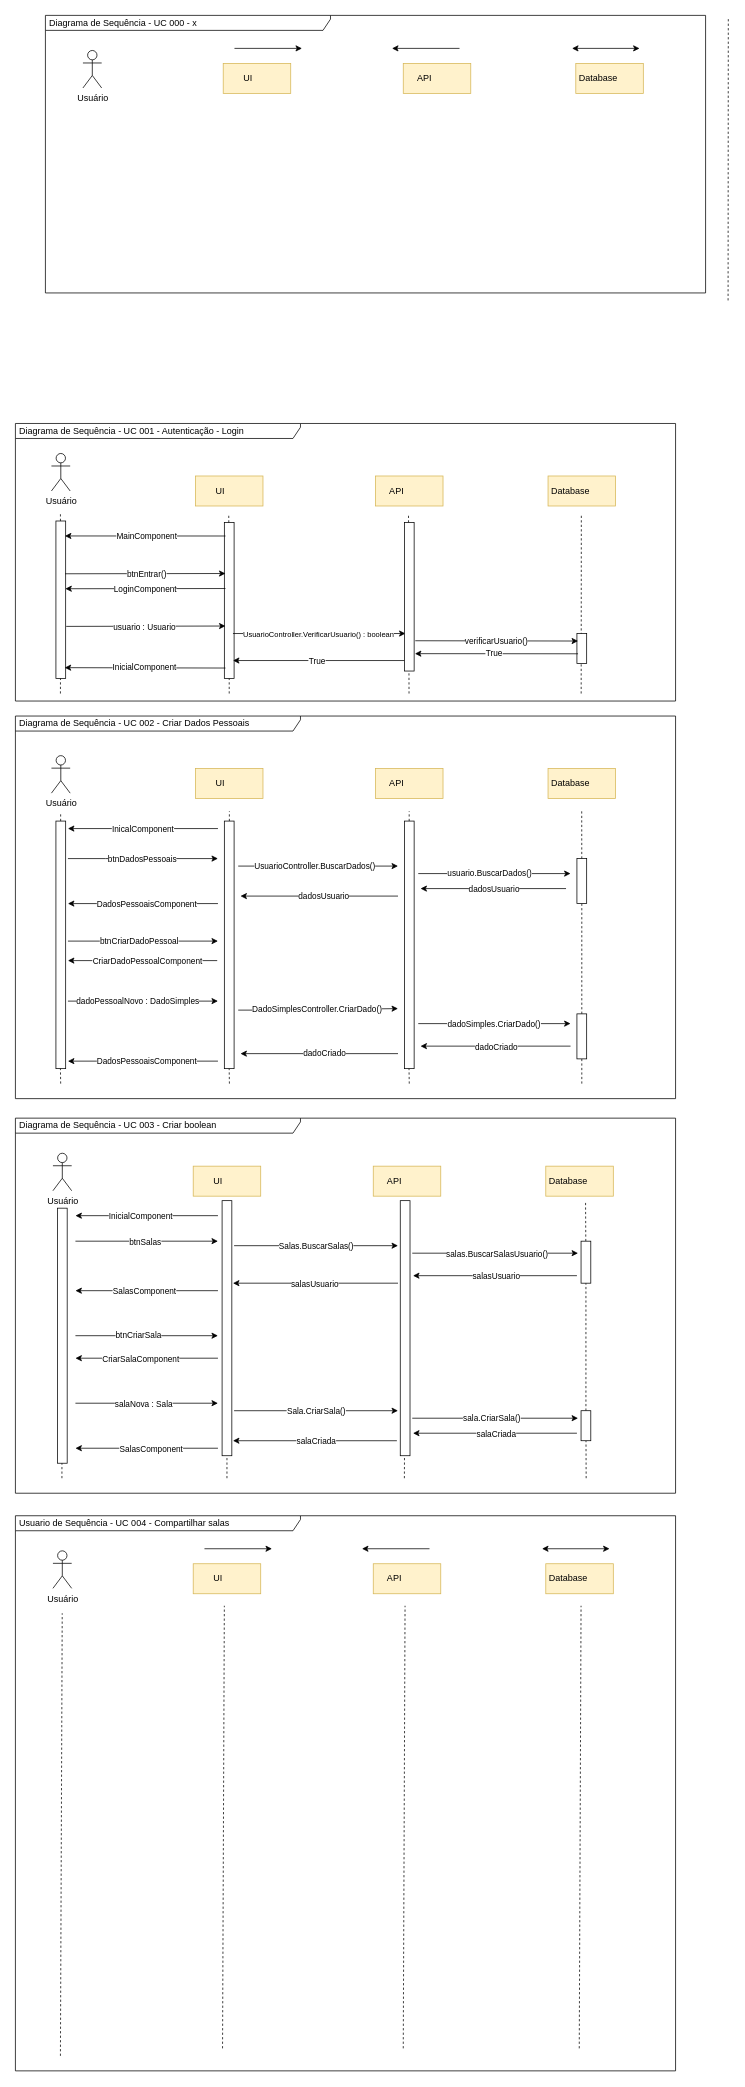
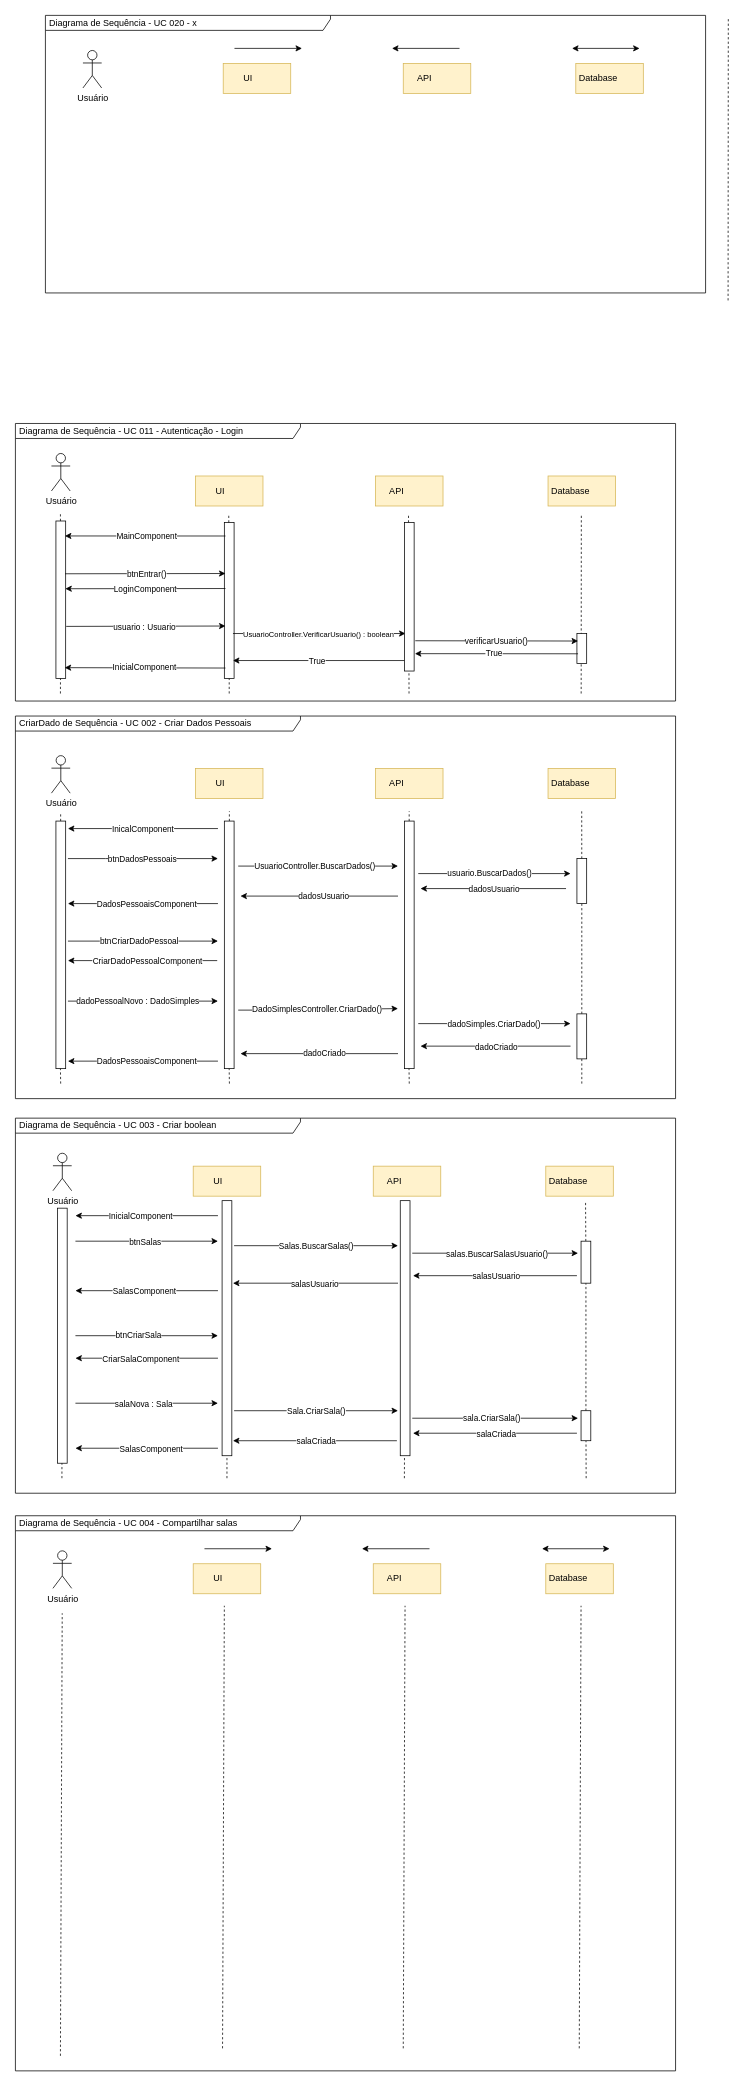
(122, 23) -> (122, 23)
(135, 431) -> (135, 431)
(135, 723) -> (138, 723)
(128, 1523) -> (130, 1523)
